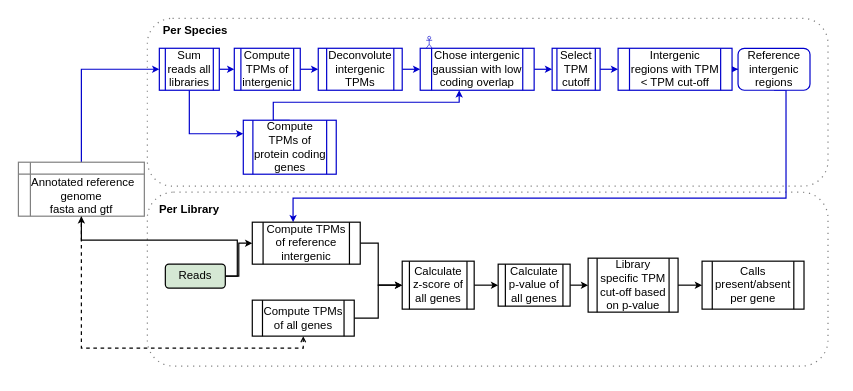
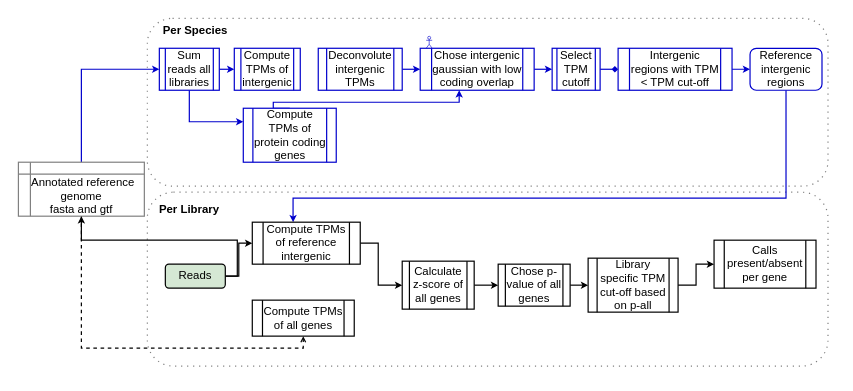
(306, 69) -> none
(611, 69) -> (611, 69)
(774, 69) -> (786, 69)
(290, 147) -> (290, 135)
(534, 285) -> (534, 285)
(633, 285) -> (633, 285)
(753, 285) -> (765, 264)
(378, 315) -> none
